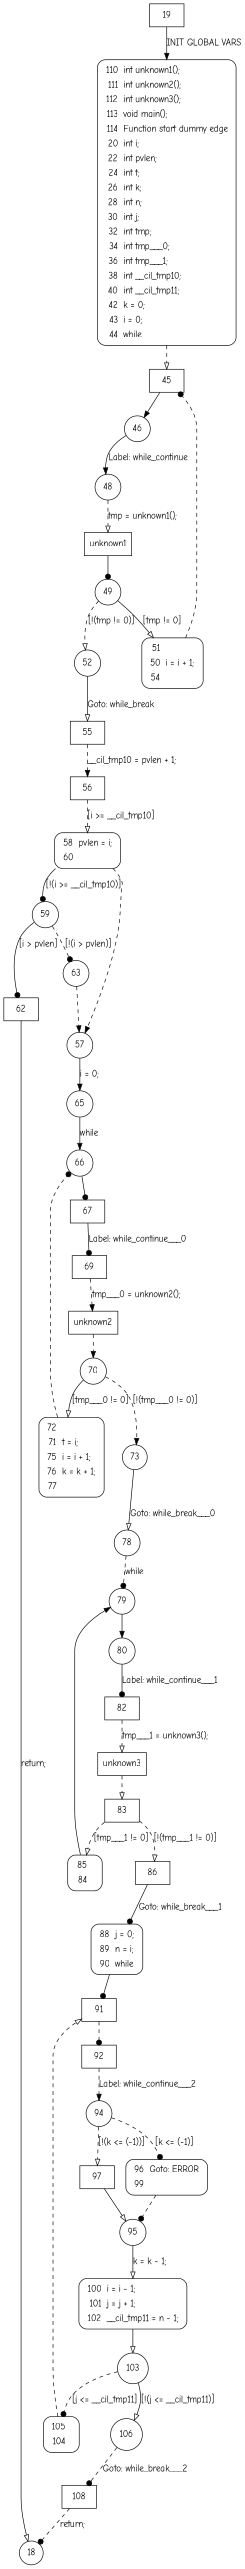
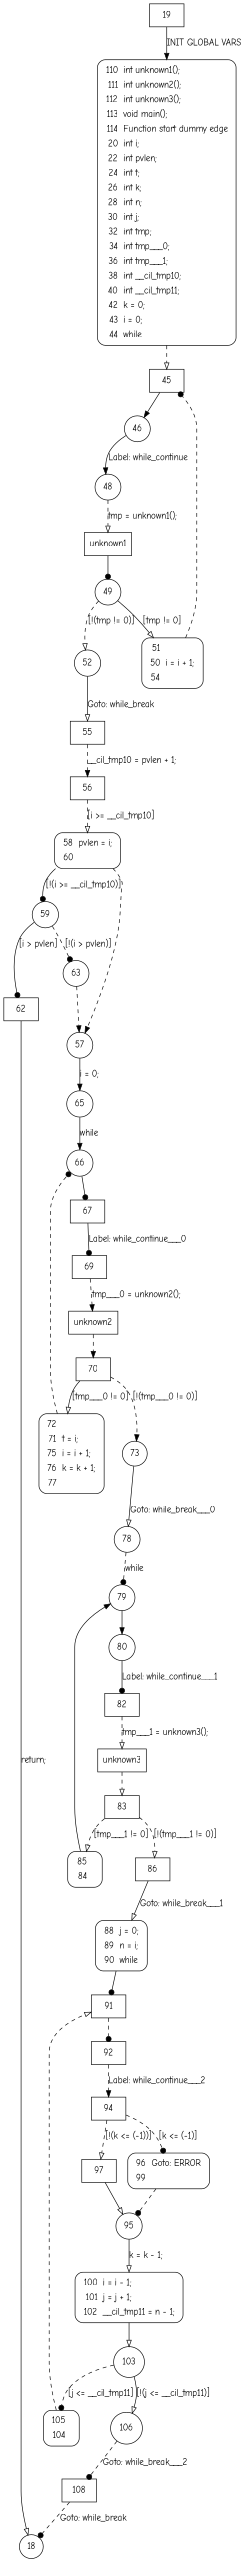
(93, 1371) -> (93, 1369)
(139, 1902) -> (141, 1897)
(99, 2114) -> (109, 2109)
(73, 2525) -> (94, 2518)
